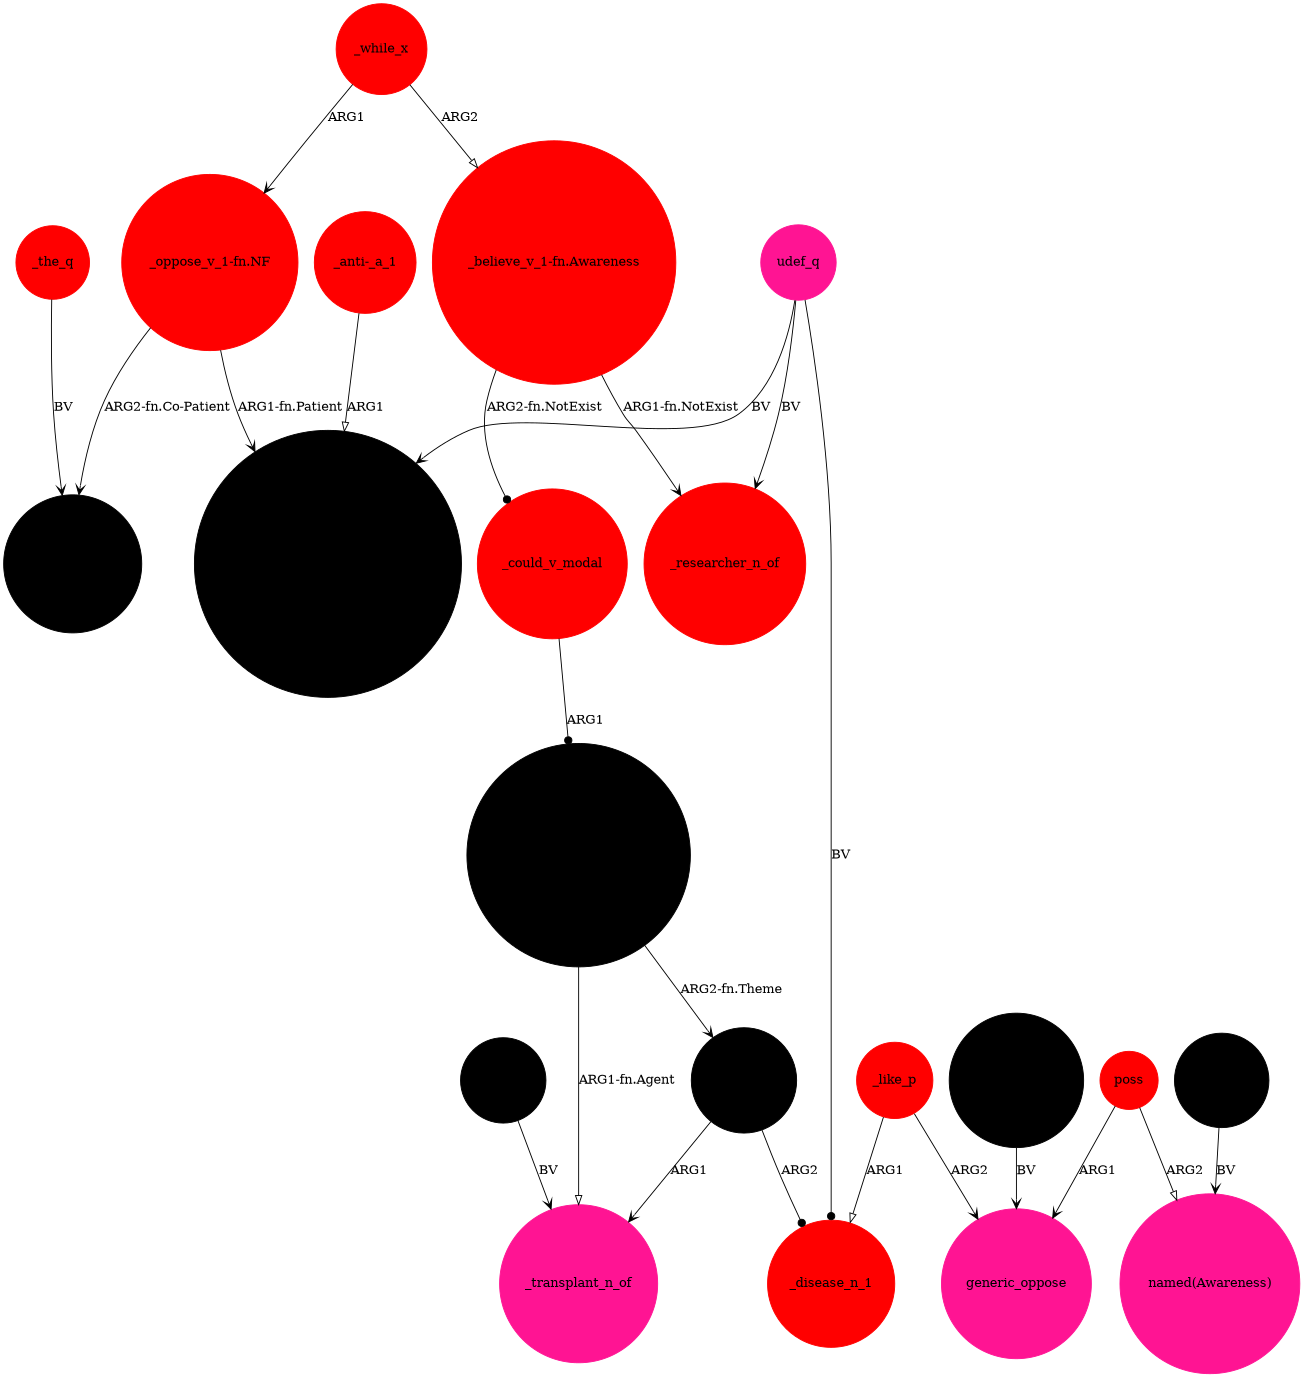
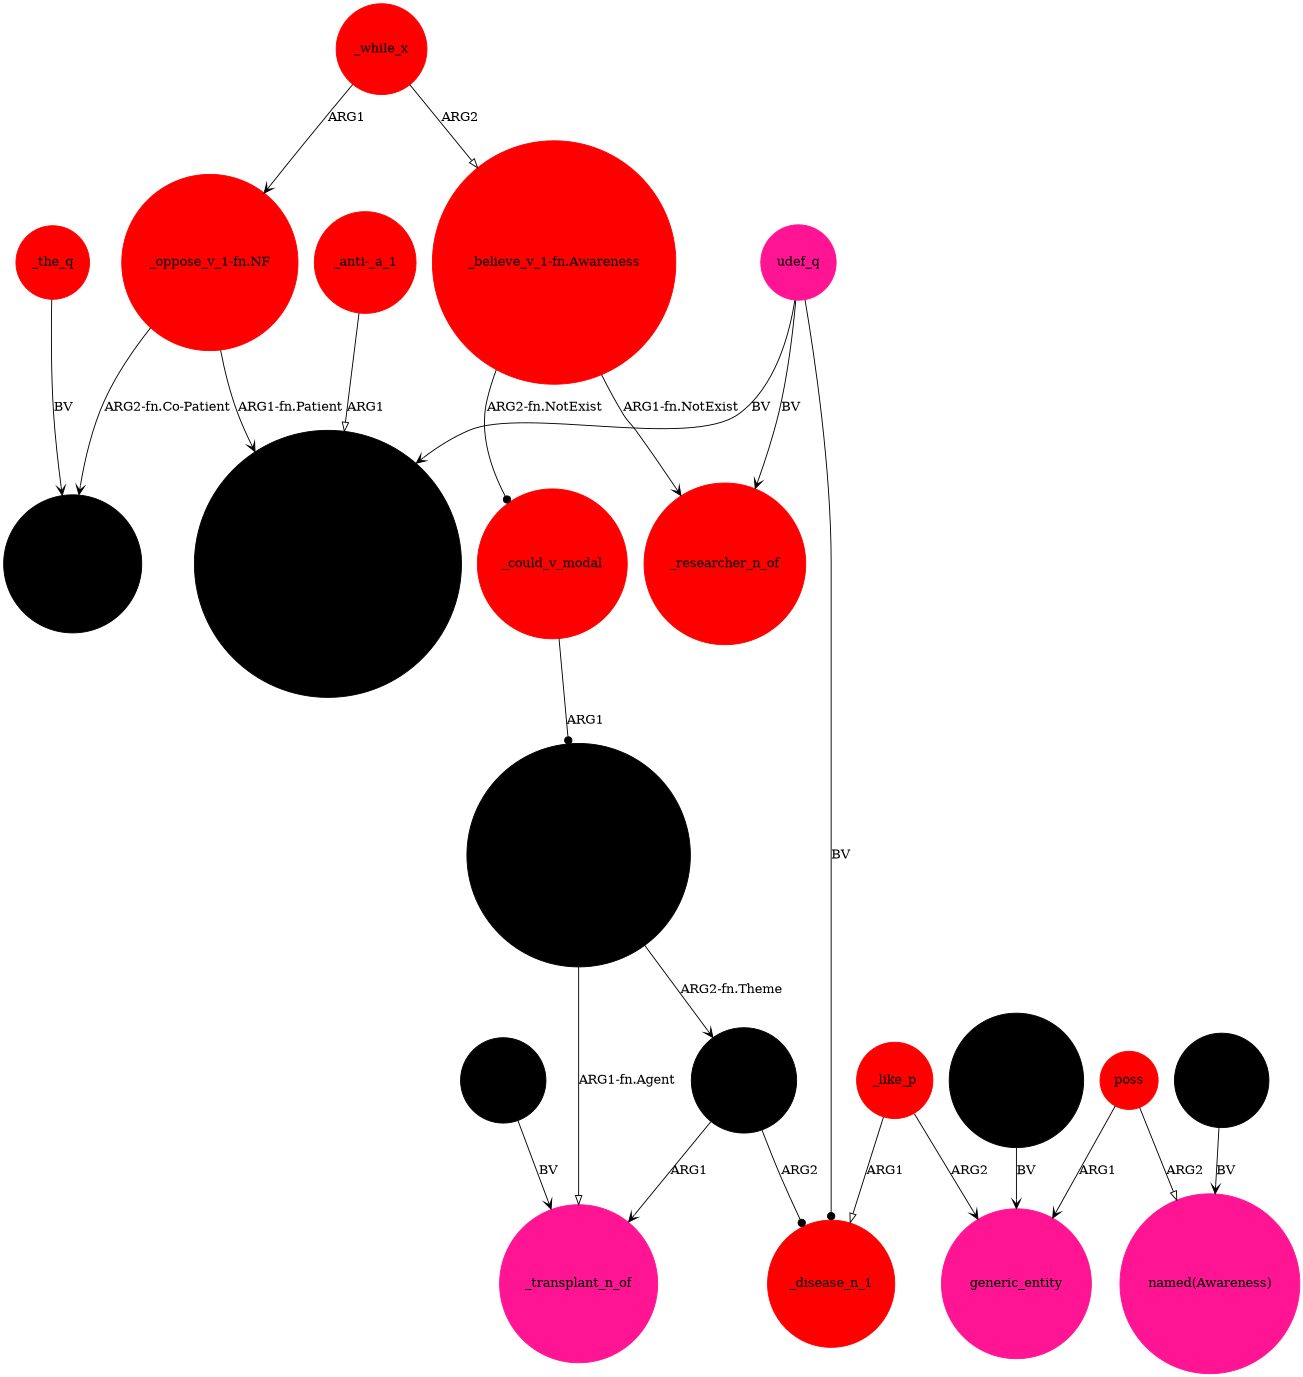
(1016, 1284) -> (1016, 1284)
